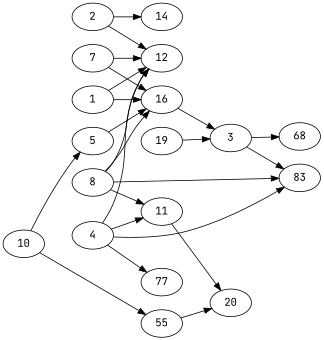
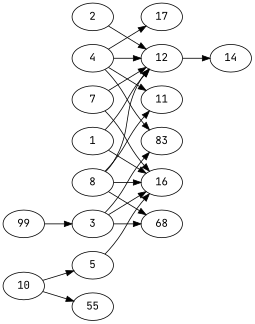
(124, 17) -> (193, 58)
(193, 117) -> (122, 206)
(162, 141) -> (24, 224)
(192, 180) -> (122, 200)
(162, 282) -> (162, 17)
(231, 303) -> none
